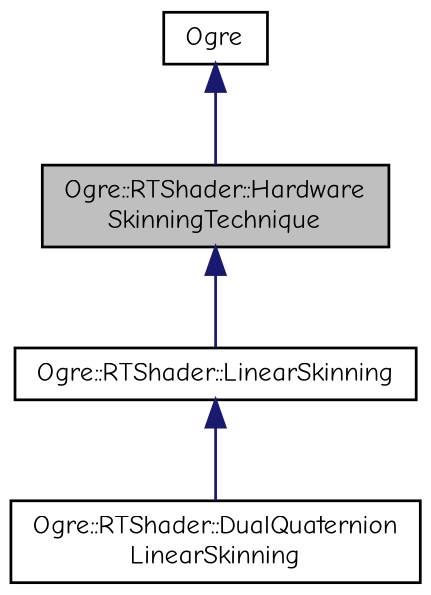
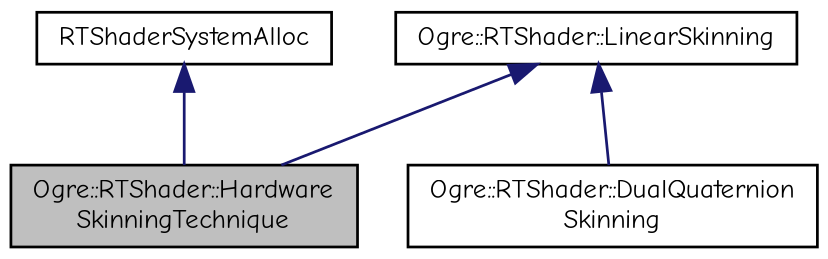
(216, 38) -> (184, 38)
(216, 311) -> (396, 120)
(216, 542) -> (613, 206)
